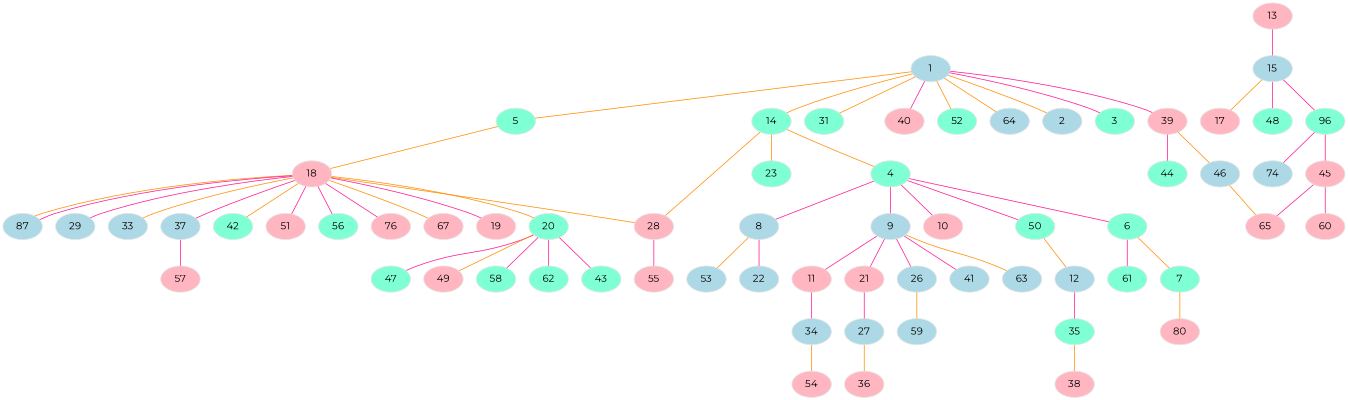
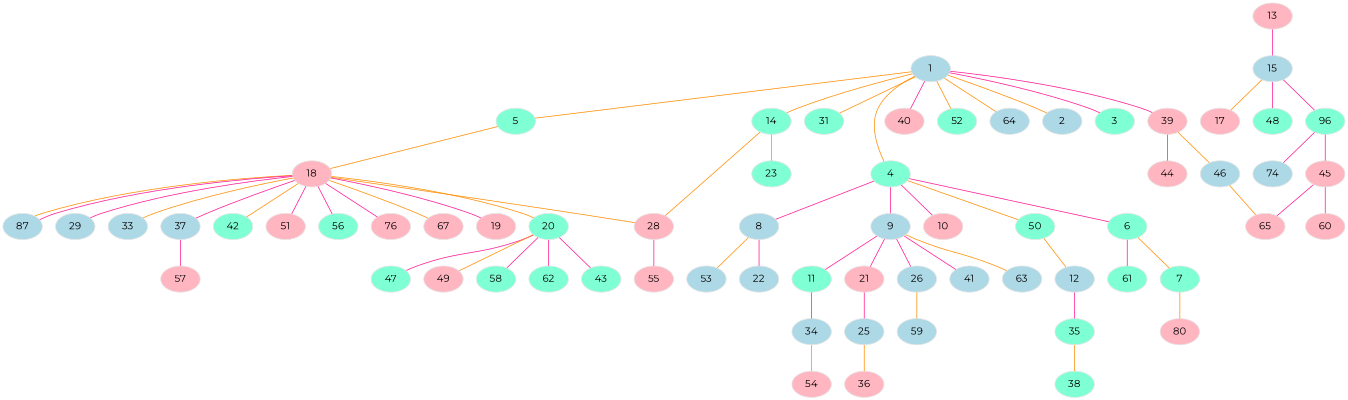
(830, 148) -> (877, 111)
(1167, 174) -> (1167, 174)
(963, 200) -> (963, 200)
(812, 279) -> (812, 279)
(864, 332) -> (864, 332)
(1075, 384) -> (1075, 384)
